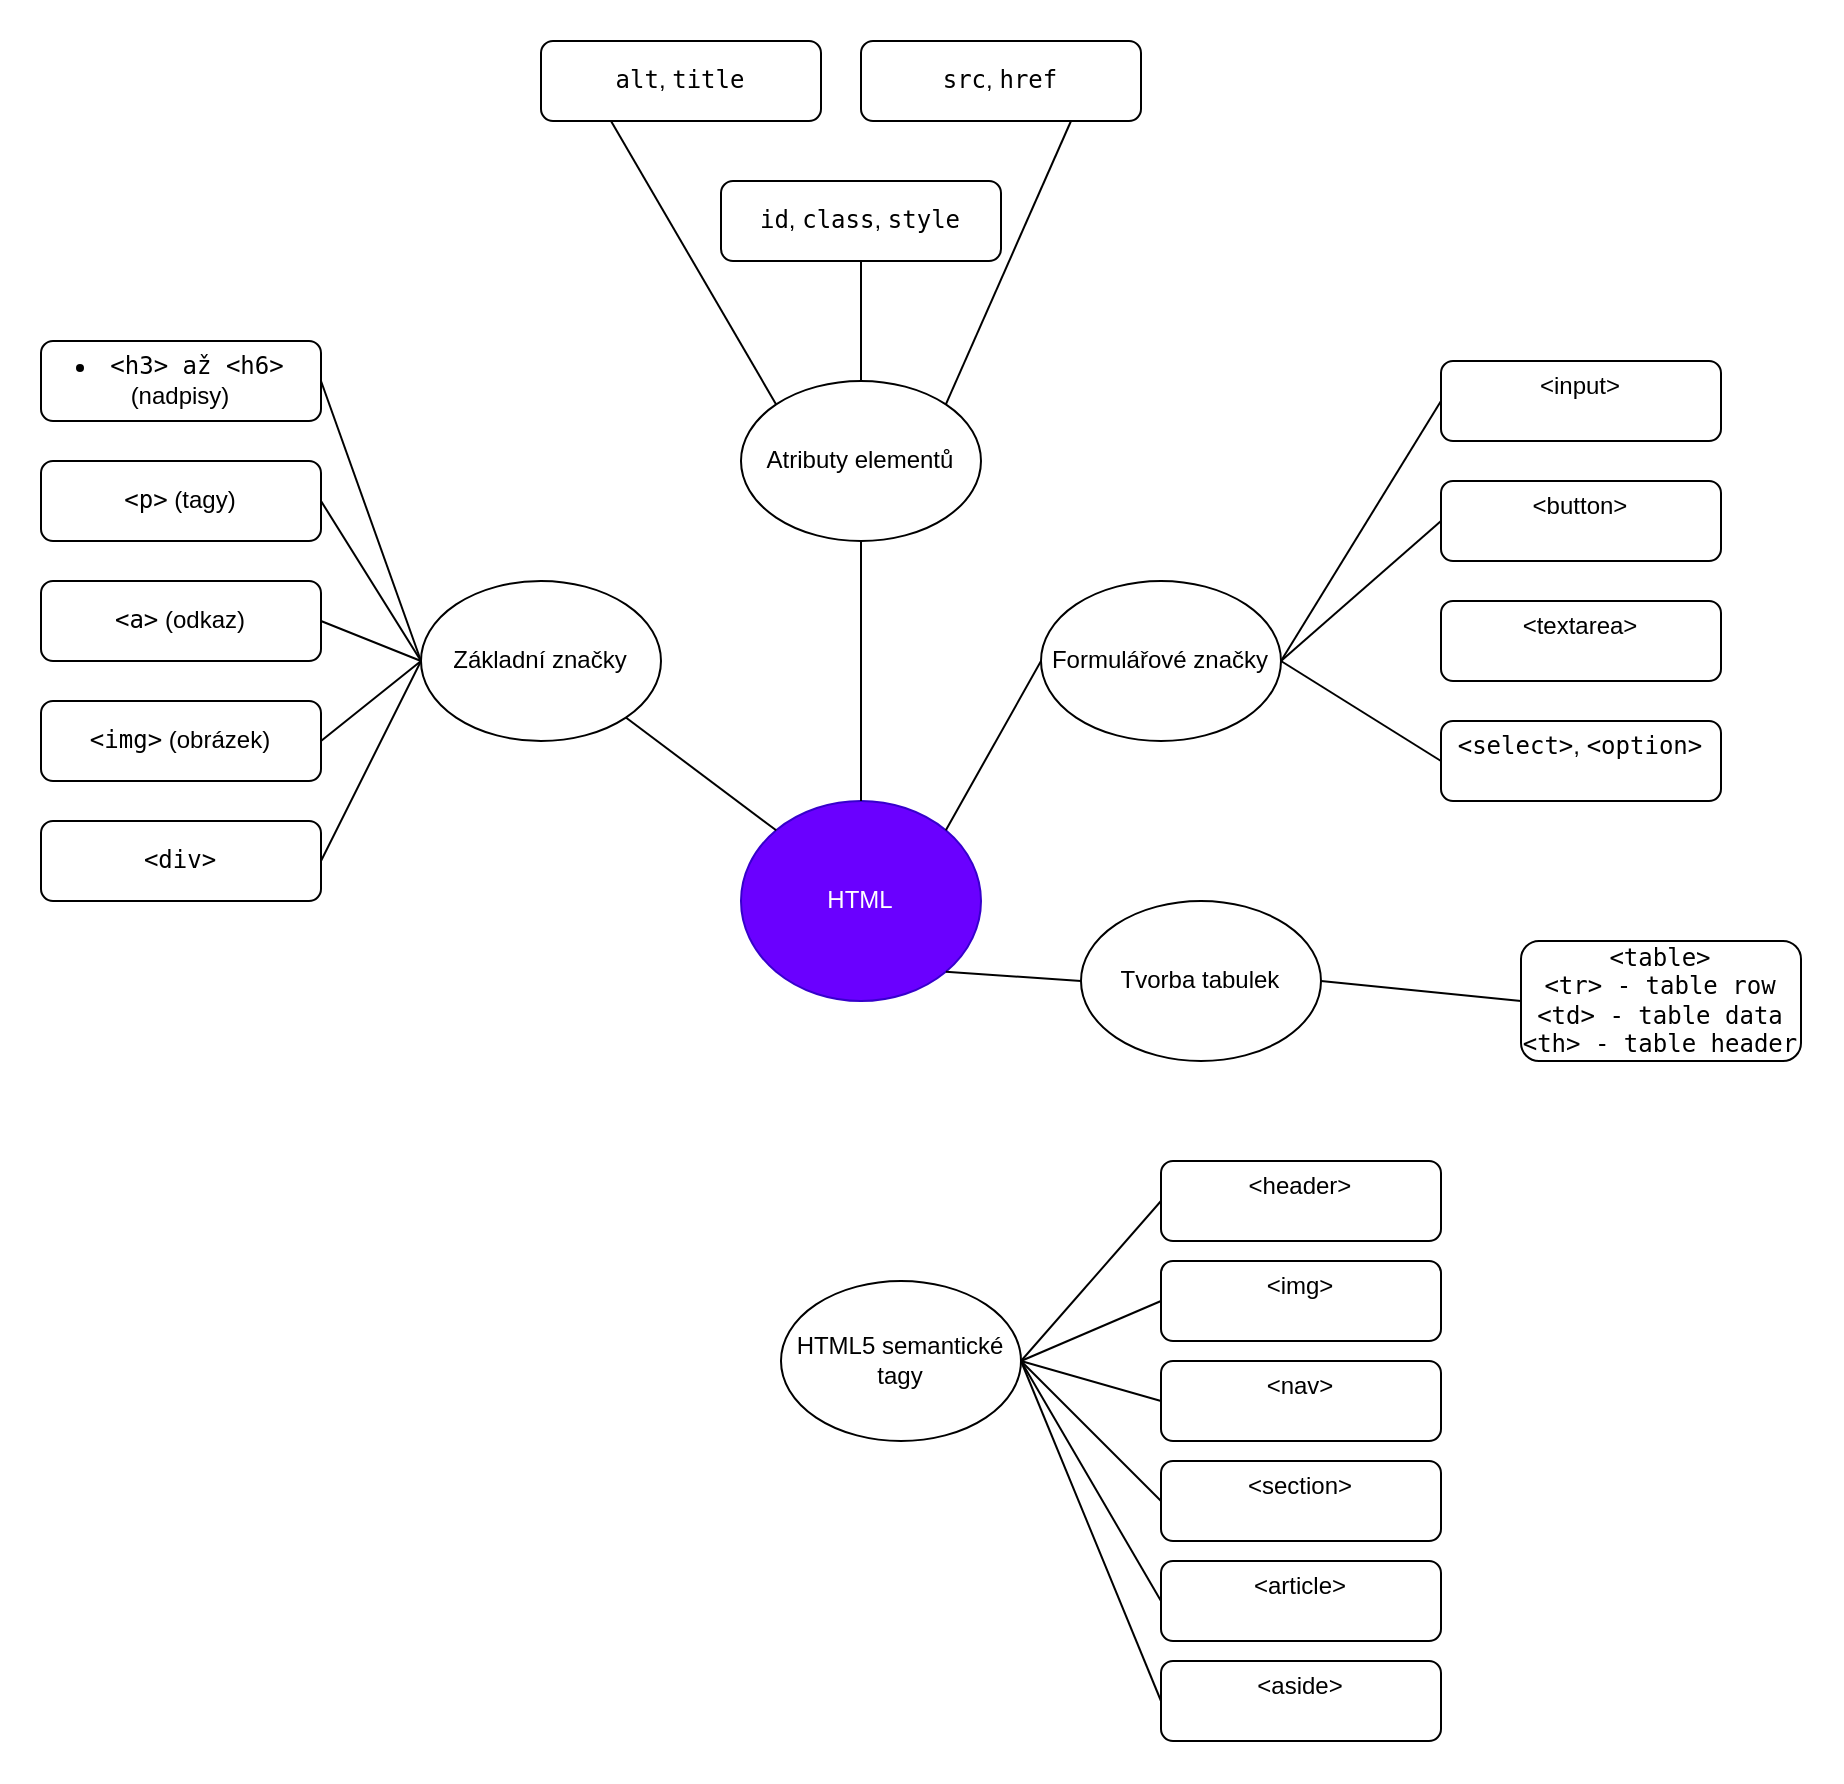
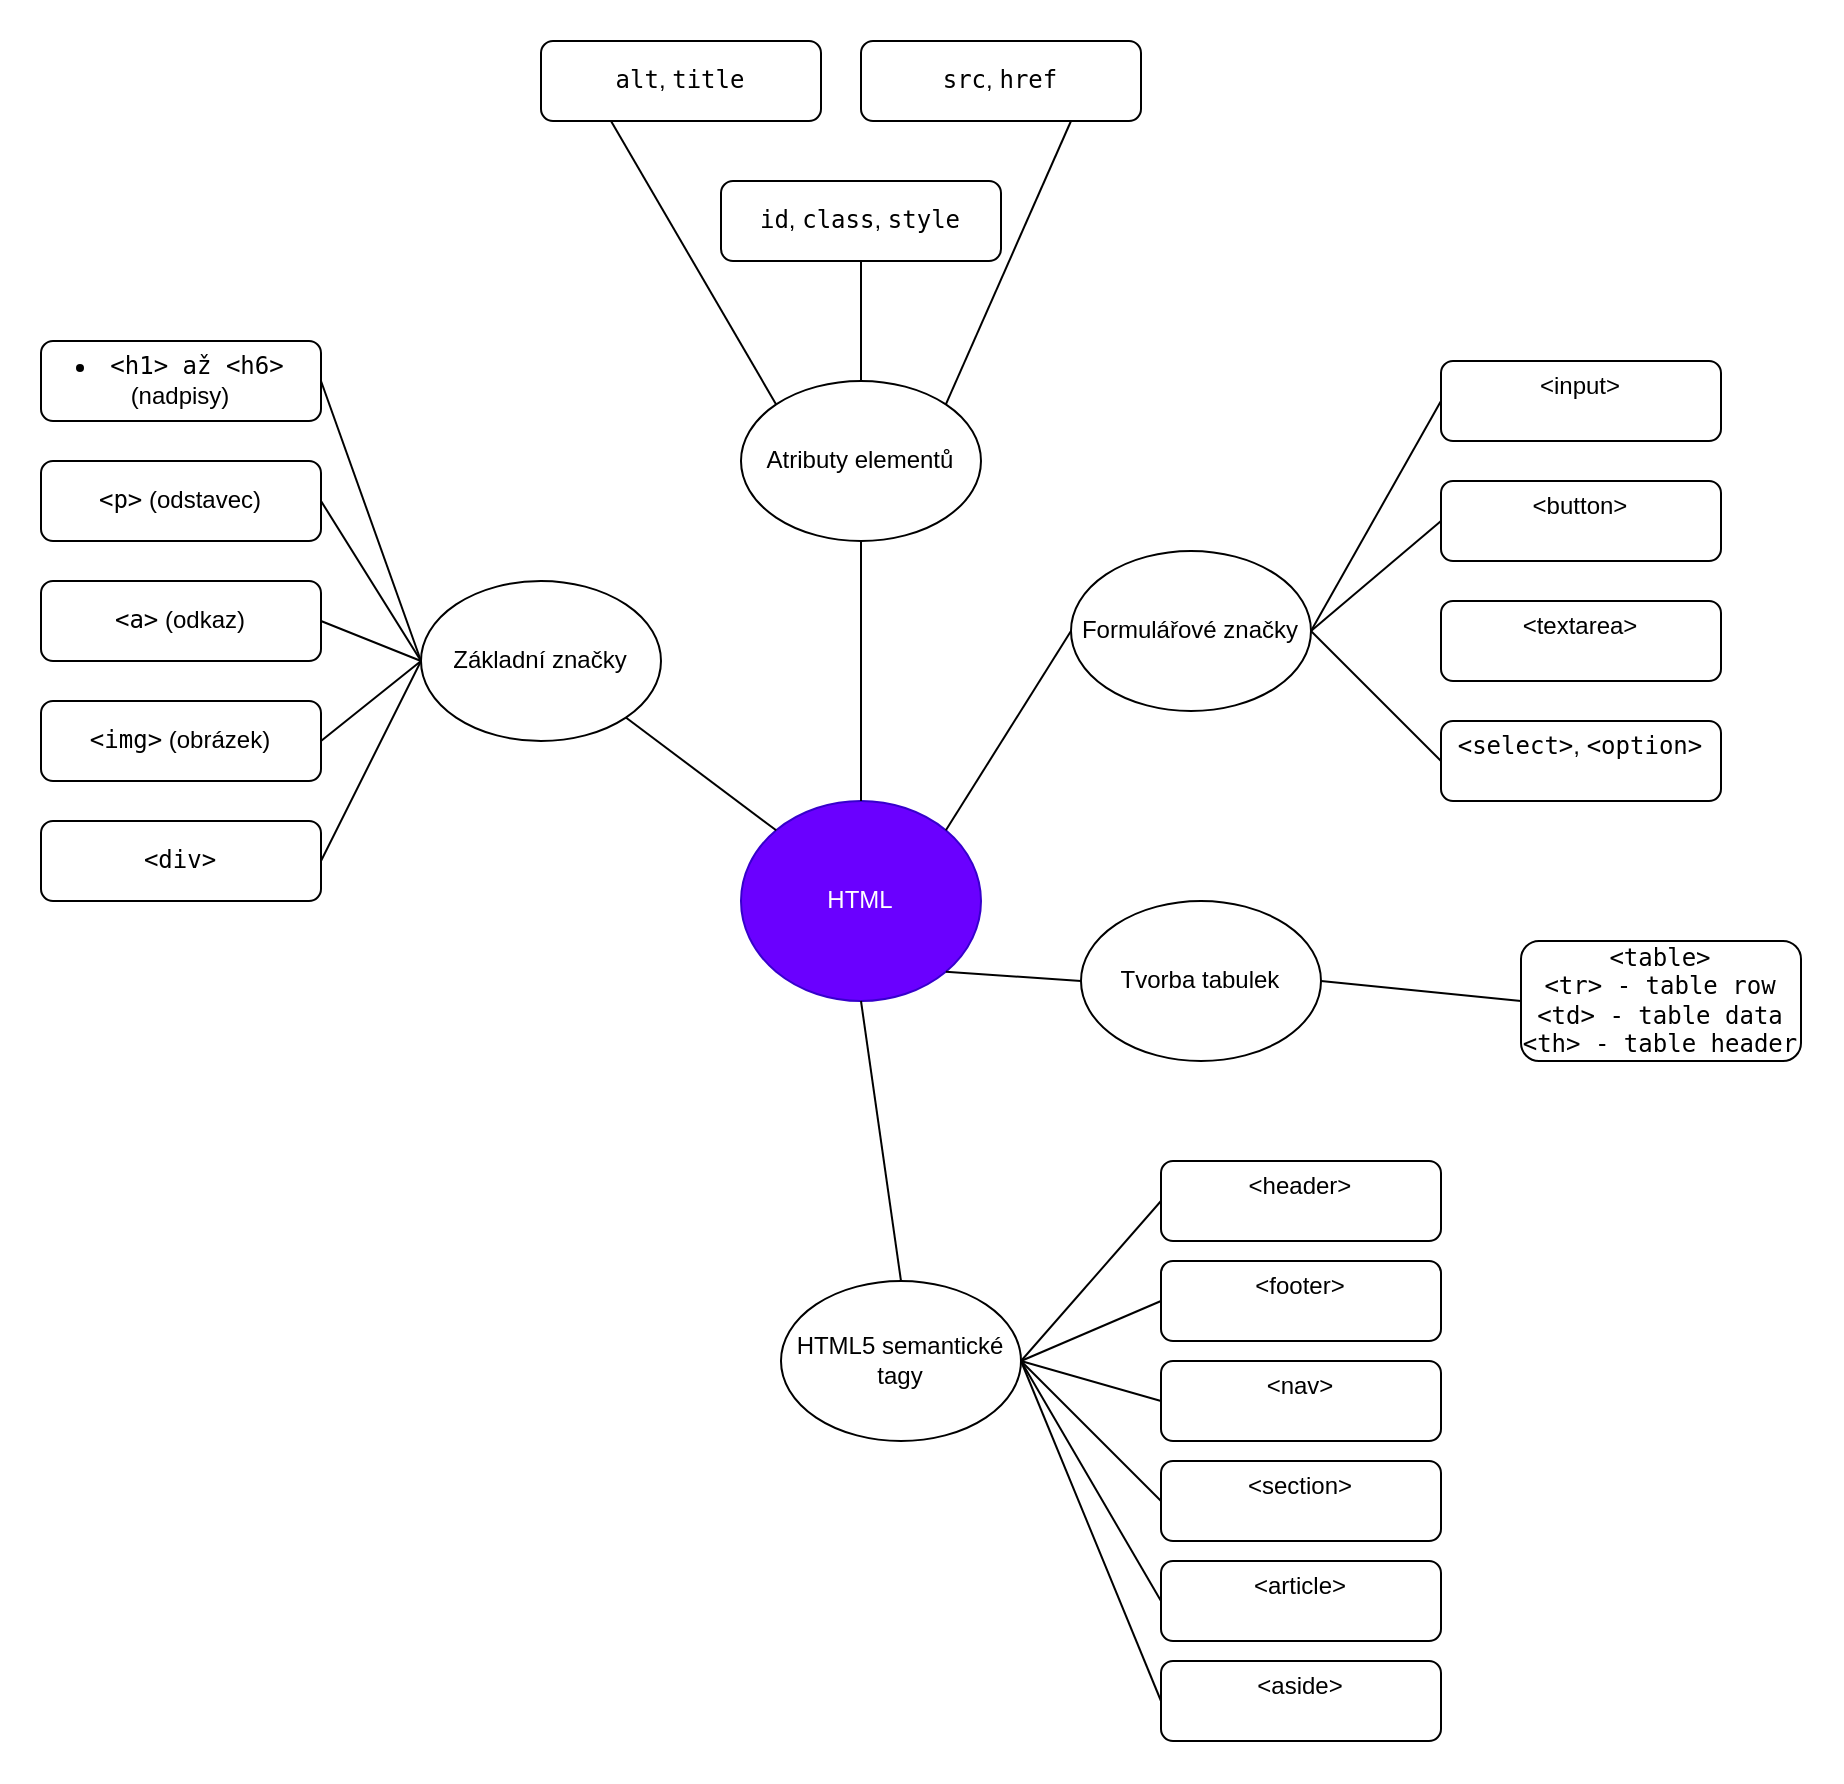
(181, 381) -> (181, 381)
(181, 501) -> (181, 501)
(1161, 661) -> (1191, 631)
none -> (881, 1141)
(1301, 1301) -> (1301, 1301)
